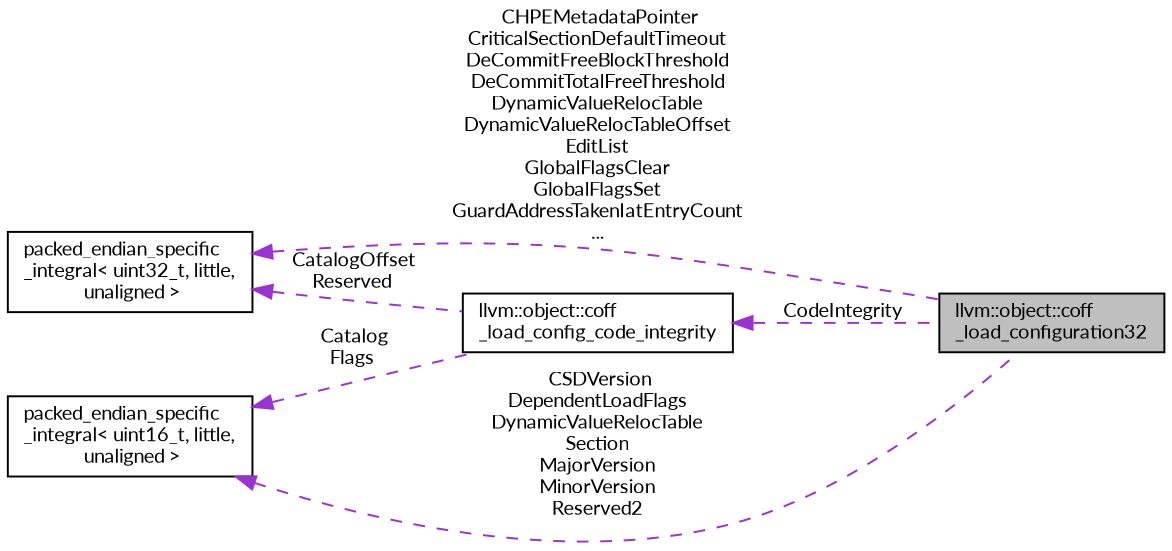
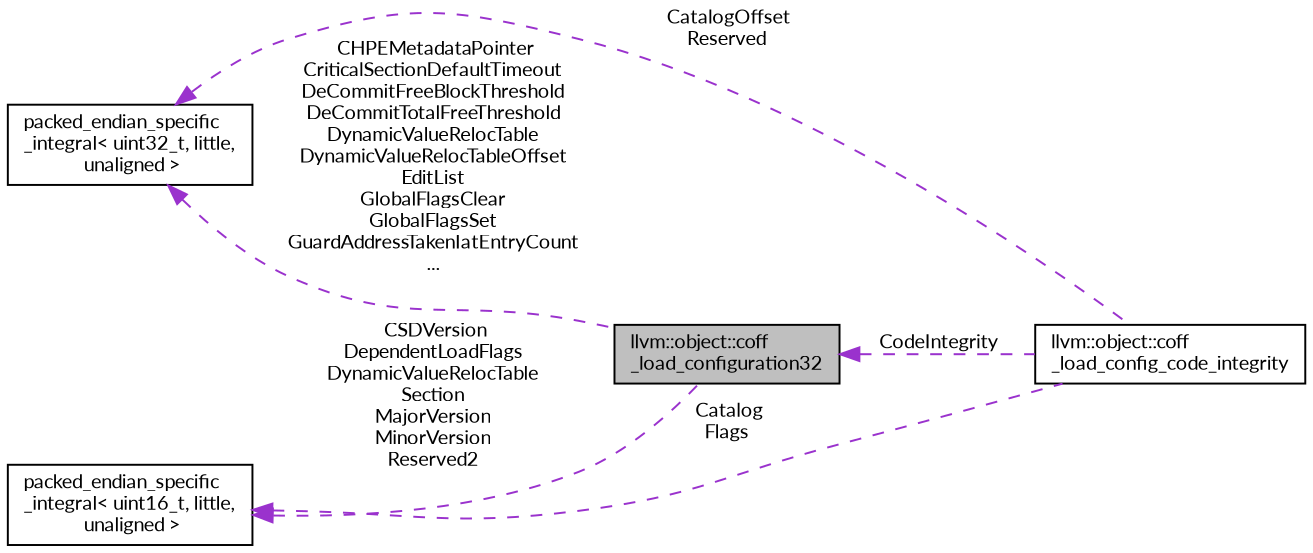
(846, 323) -> (947, 354)
